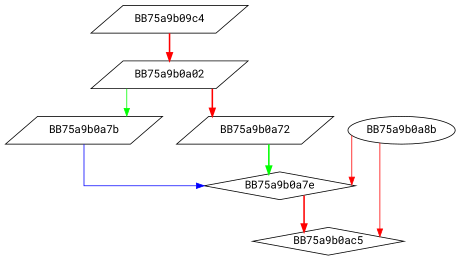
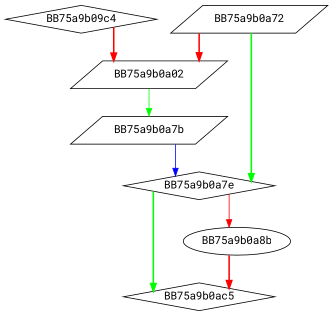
(170, 19) -> (81, 19)
(212, 99) -> (199, 43)
(352, 156) -> (229, 207)
(380, 186) -> (229, 268)
(304, 210) -> (153, 237)
